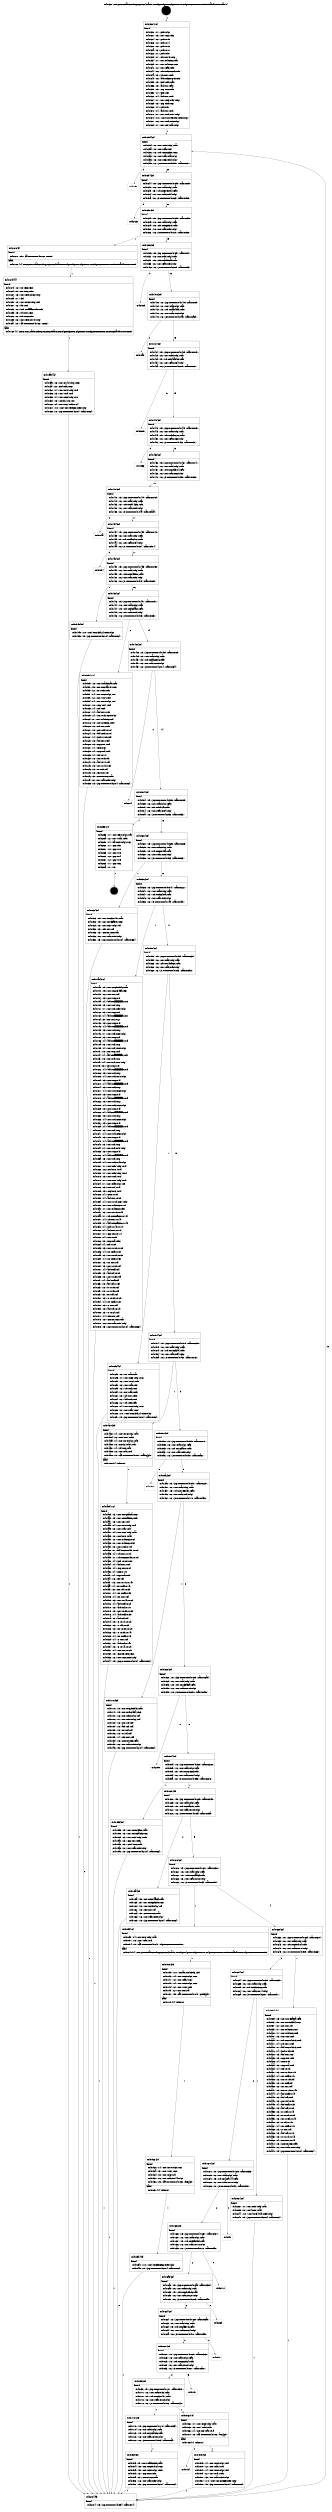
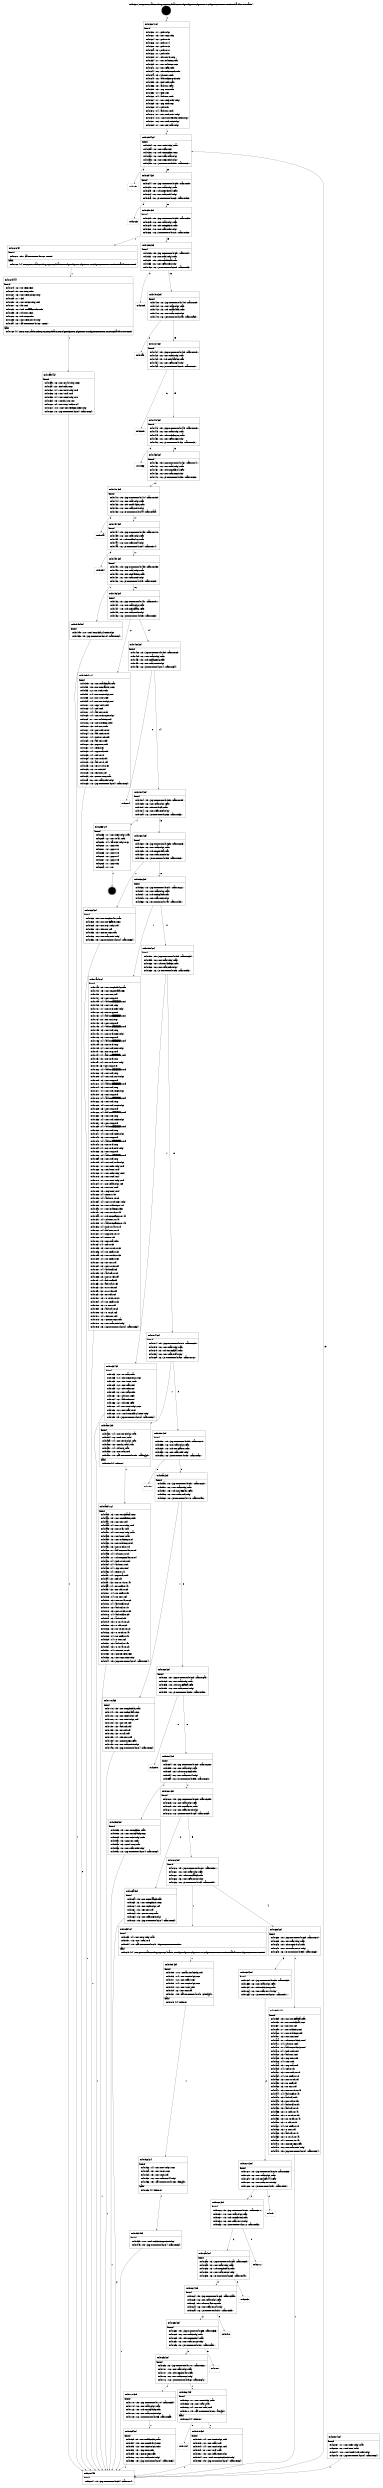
(256, 2096) -> none
